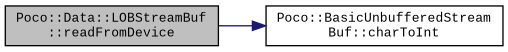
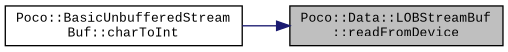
(235, 26) -> (259, 26)
